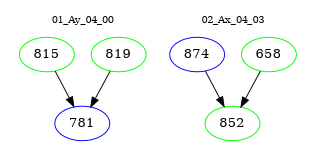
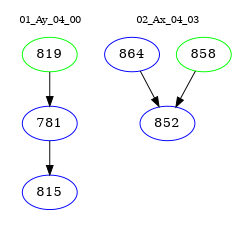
(47, 55) -> (50, 192)
(197, 55) -> (132, 55)
(269, 55) -> (204, 55)
(62, 85) -> (50, 153)
(233, 123) -> (167, 123)
